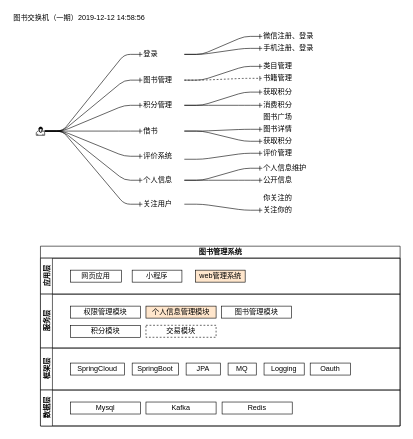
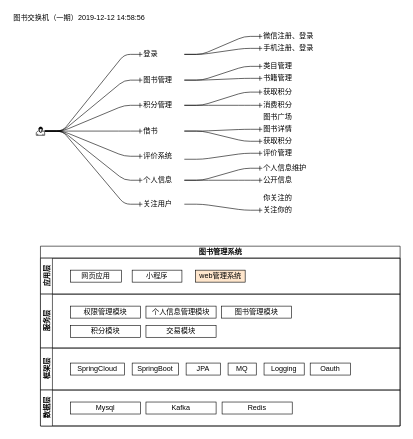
(233, 79) -> (233, 79)
(181, 312) -> (181, 312)
(181, 332) -> (181, 332)
